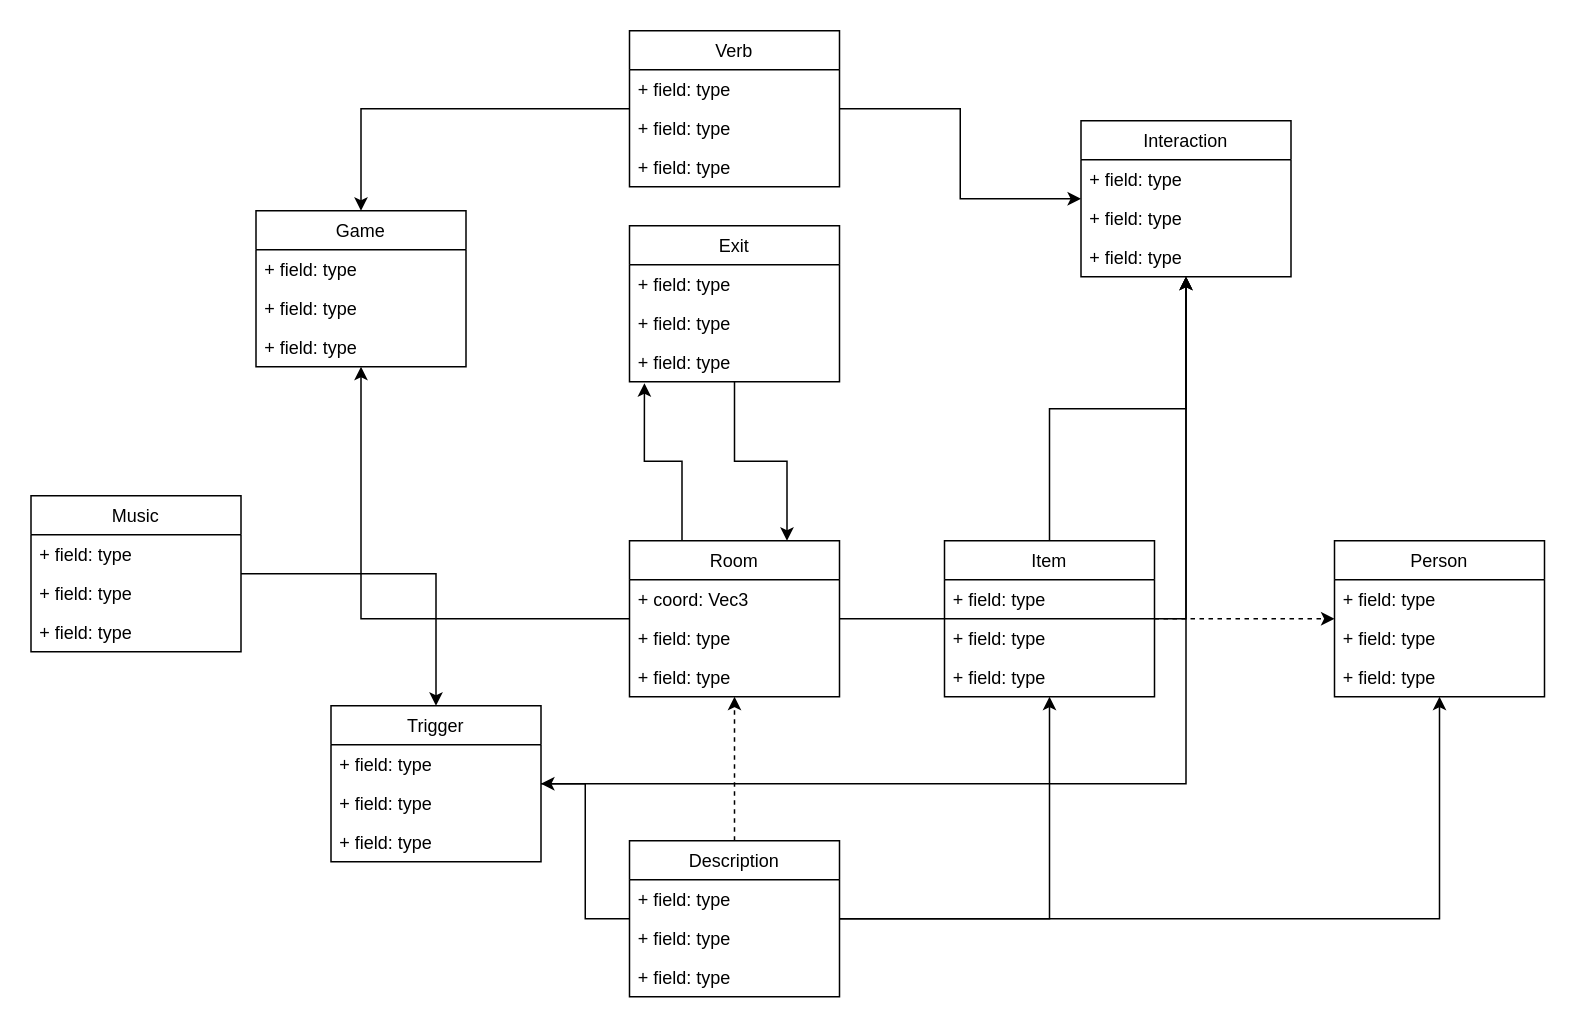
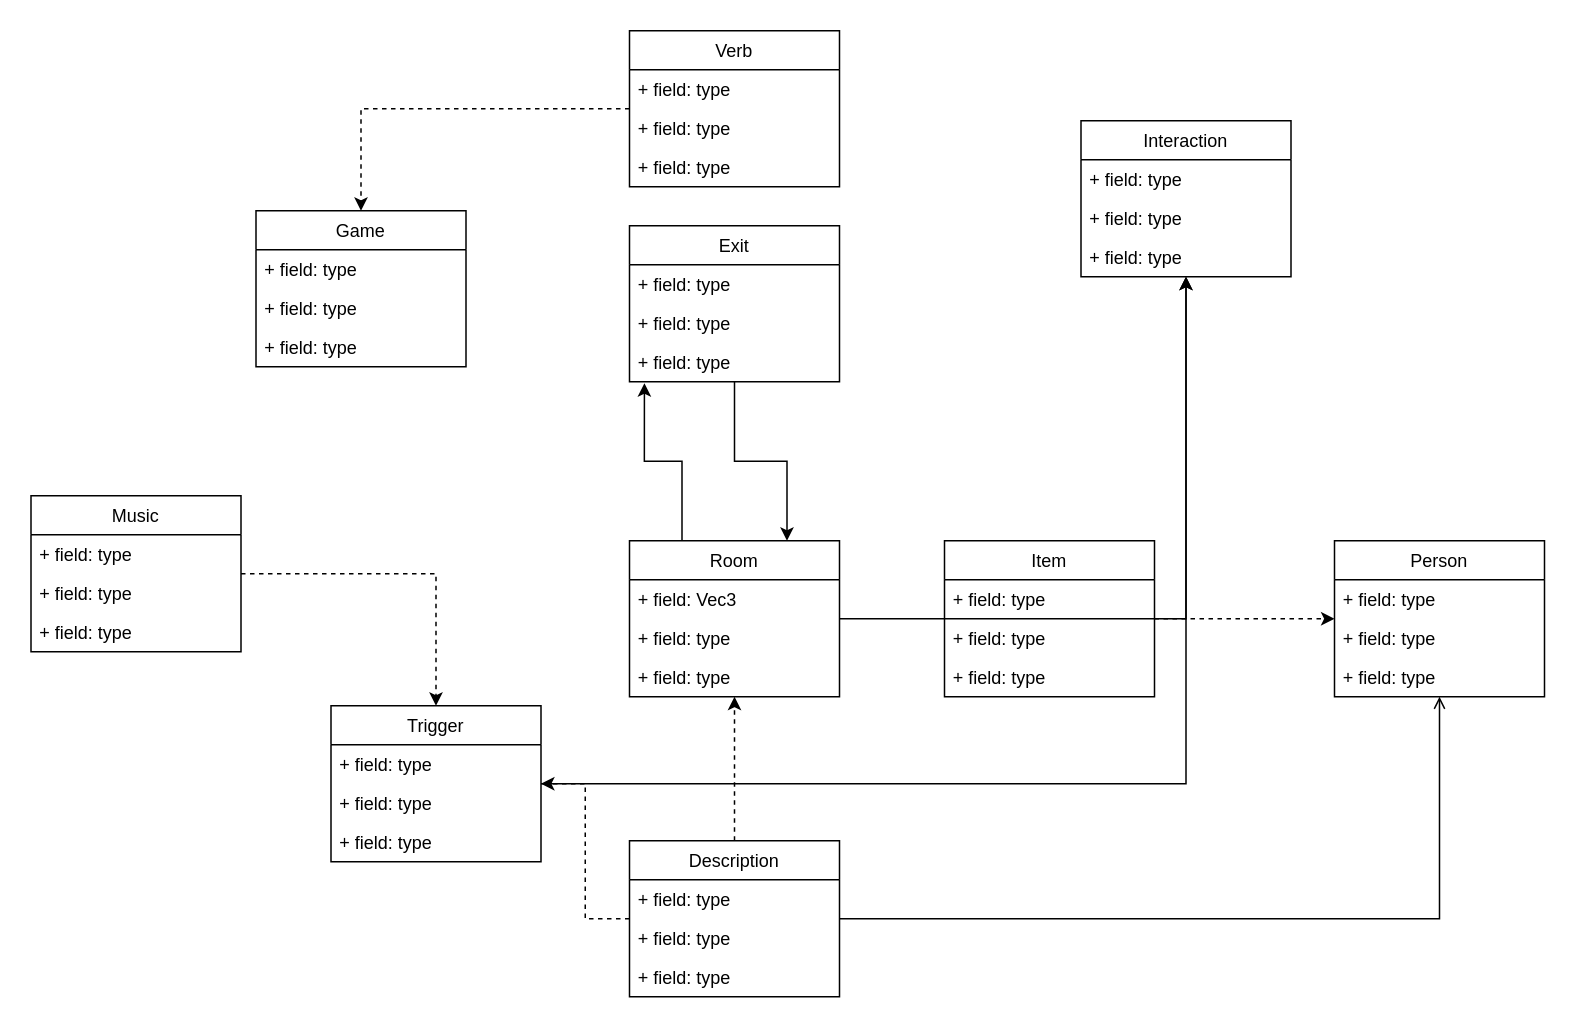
(448, 109) -> (448, 109)
(960, 149) -> none
(1050, 409) -> none
(400, 574) -> (400, 574)
(696, 600) -> (691, 600)
(374, 619) -> none
(1439, 708) -> (1439, 705)
(1051, 784) -> (1051, 784)
(1049, 812) -> none
(585, 873) -> (585, 873)
